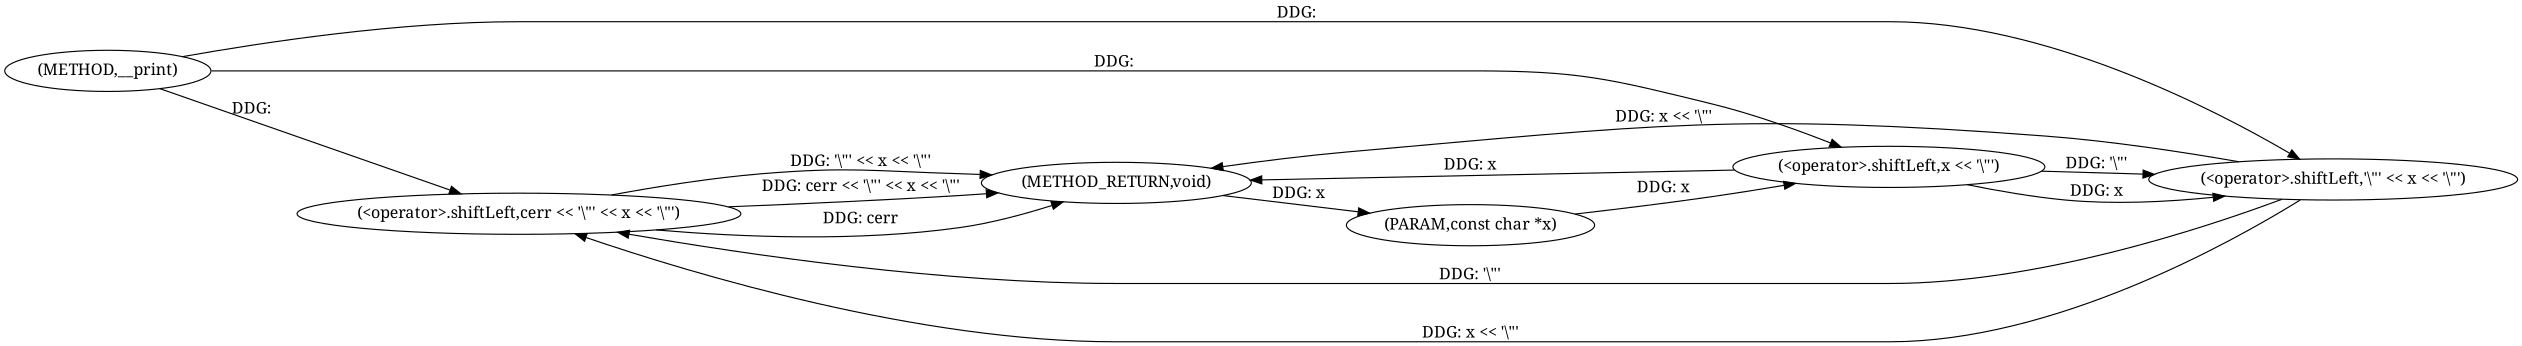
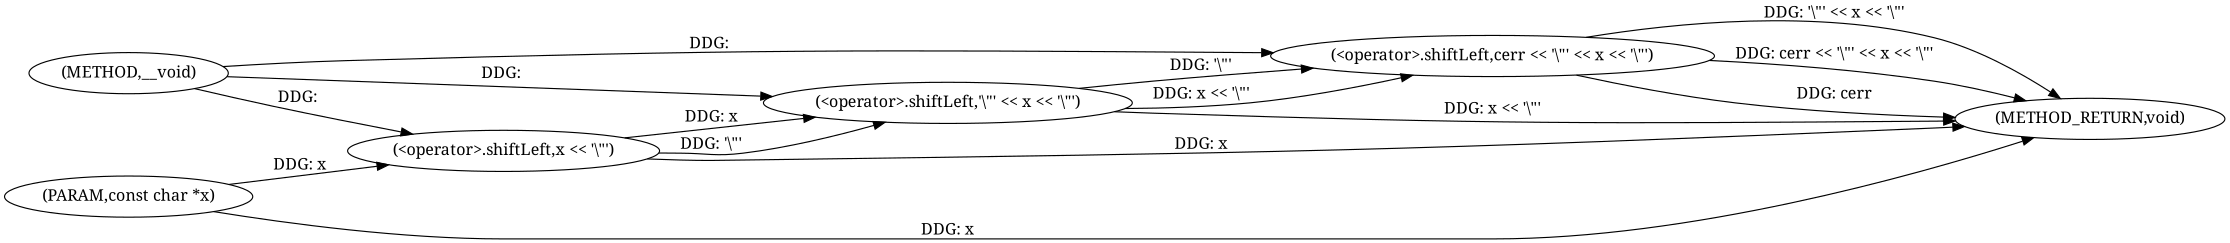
(108, 71) -> (129, 73)
(1291, 204) -> (1123, 239)
